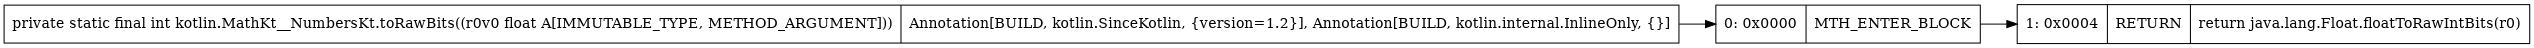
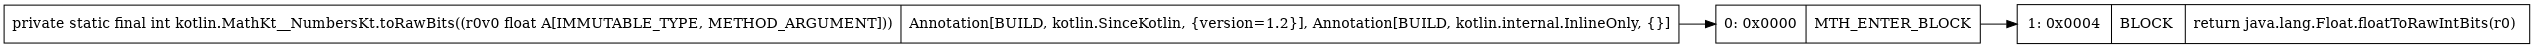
(2149, 24) -> (2146, 24)
